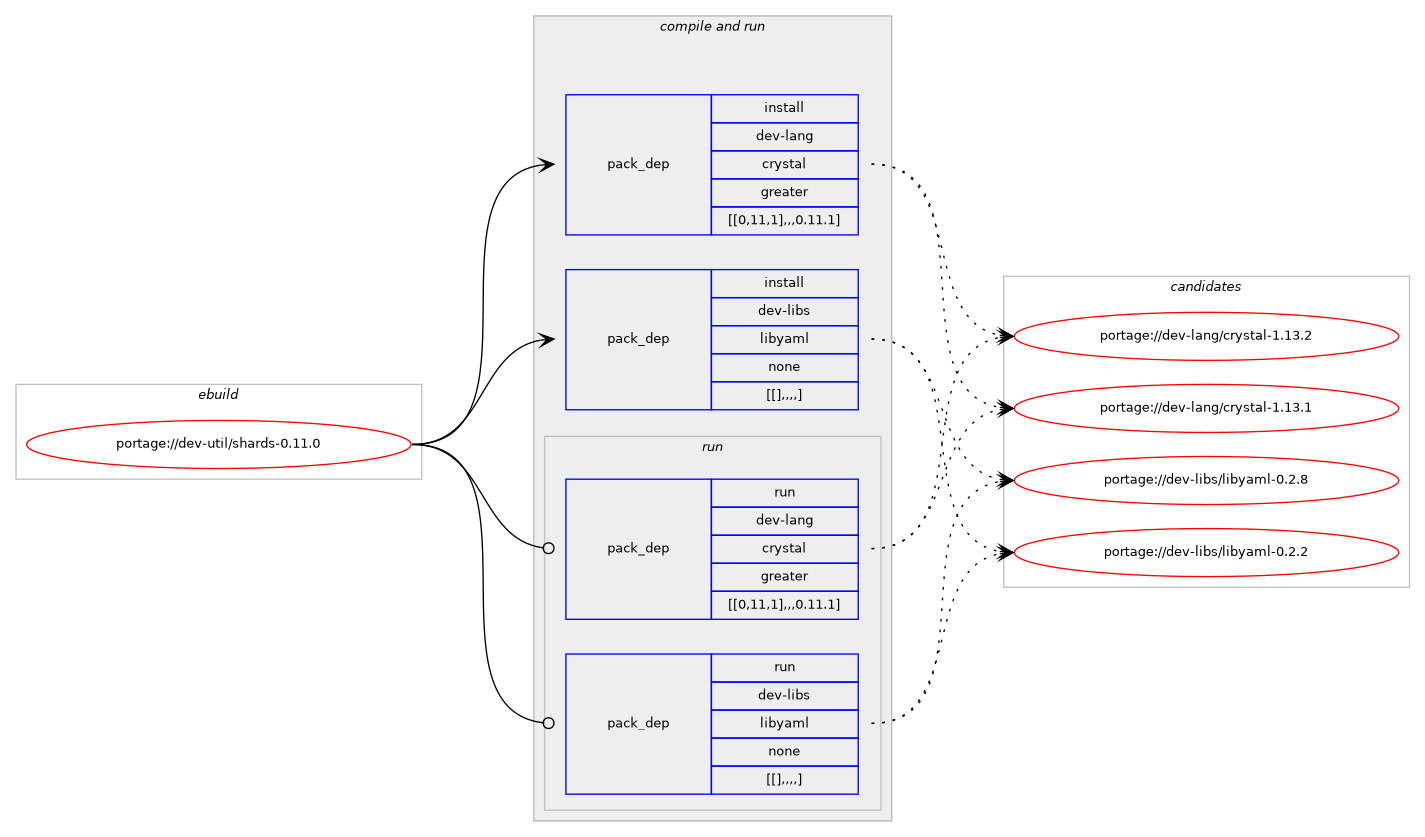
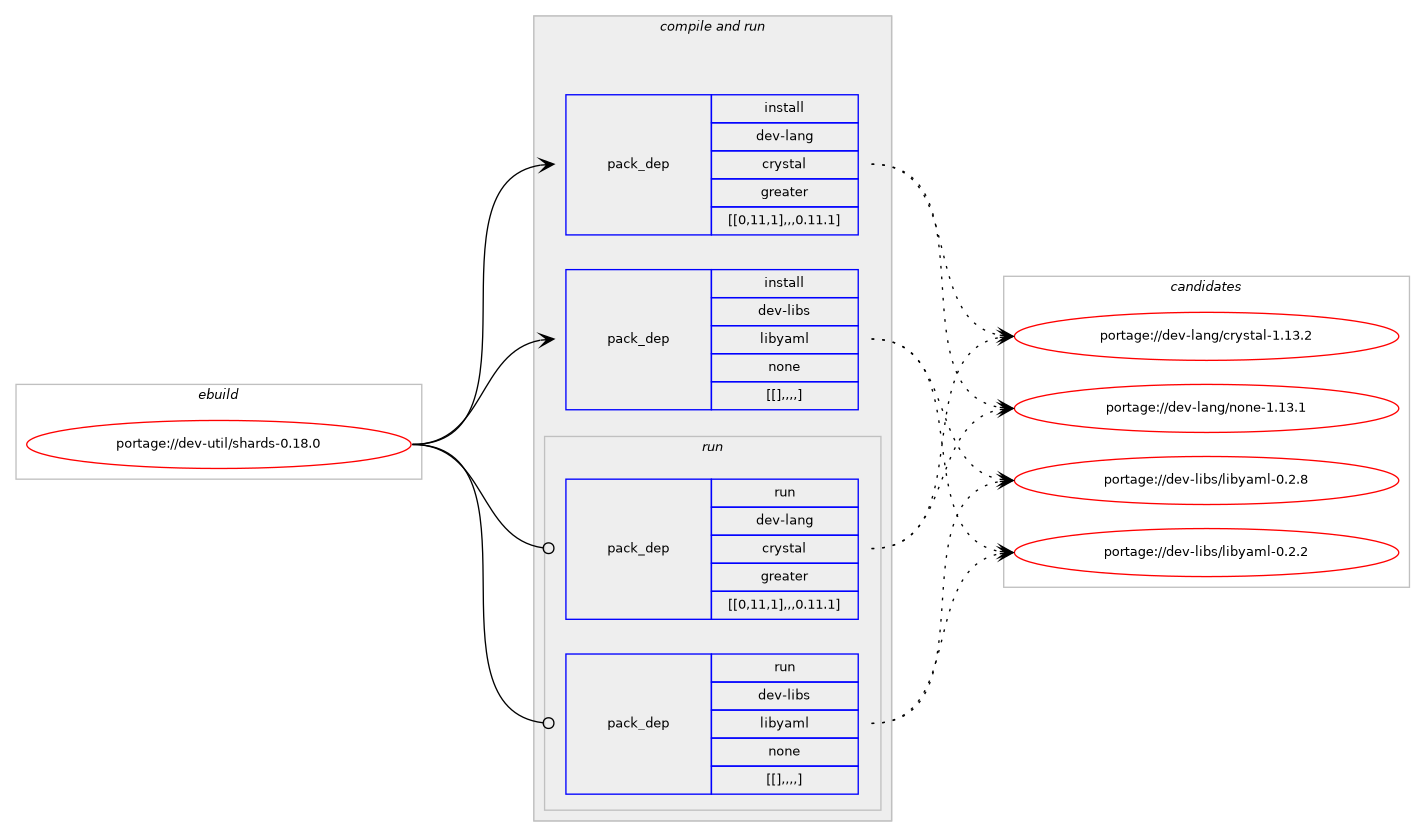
(1207, 408) -> (1207, 408)
(219, 444) -> (219, 444)
